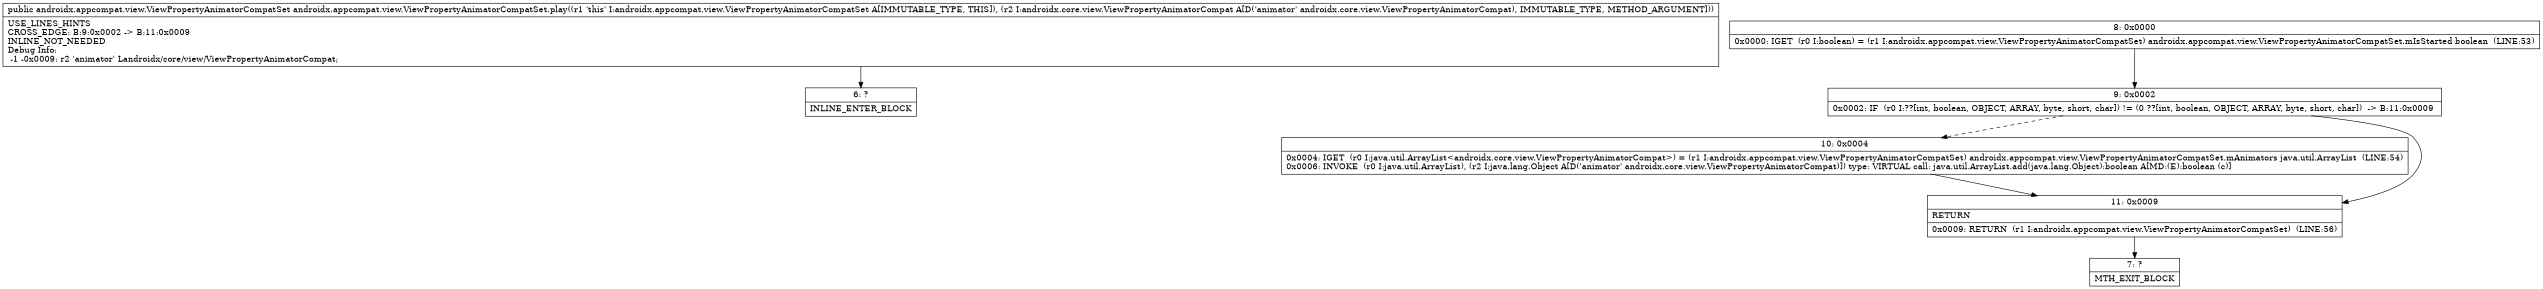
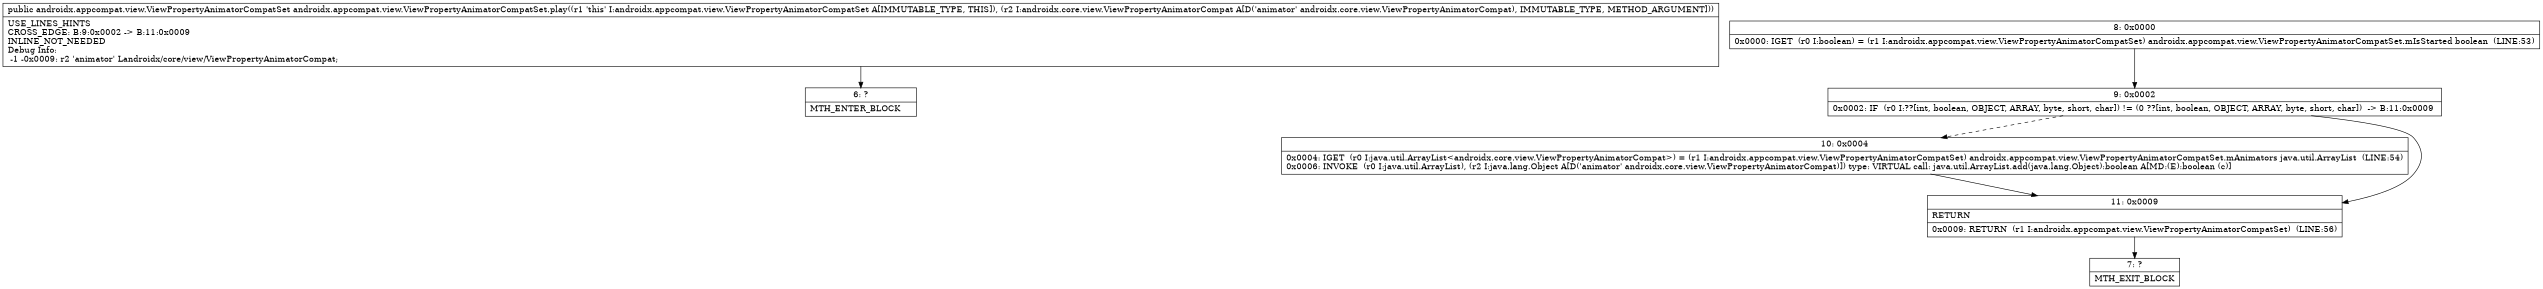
(861, 109) -> (856, 109)
